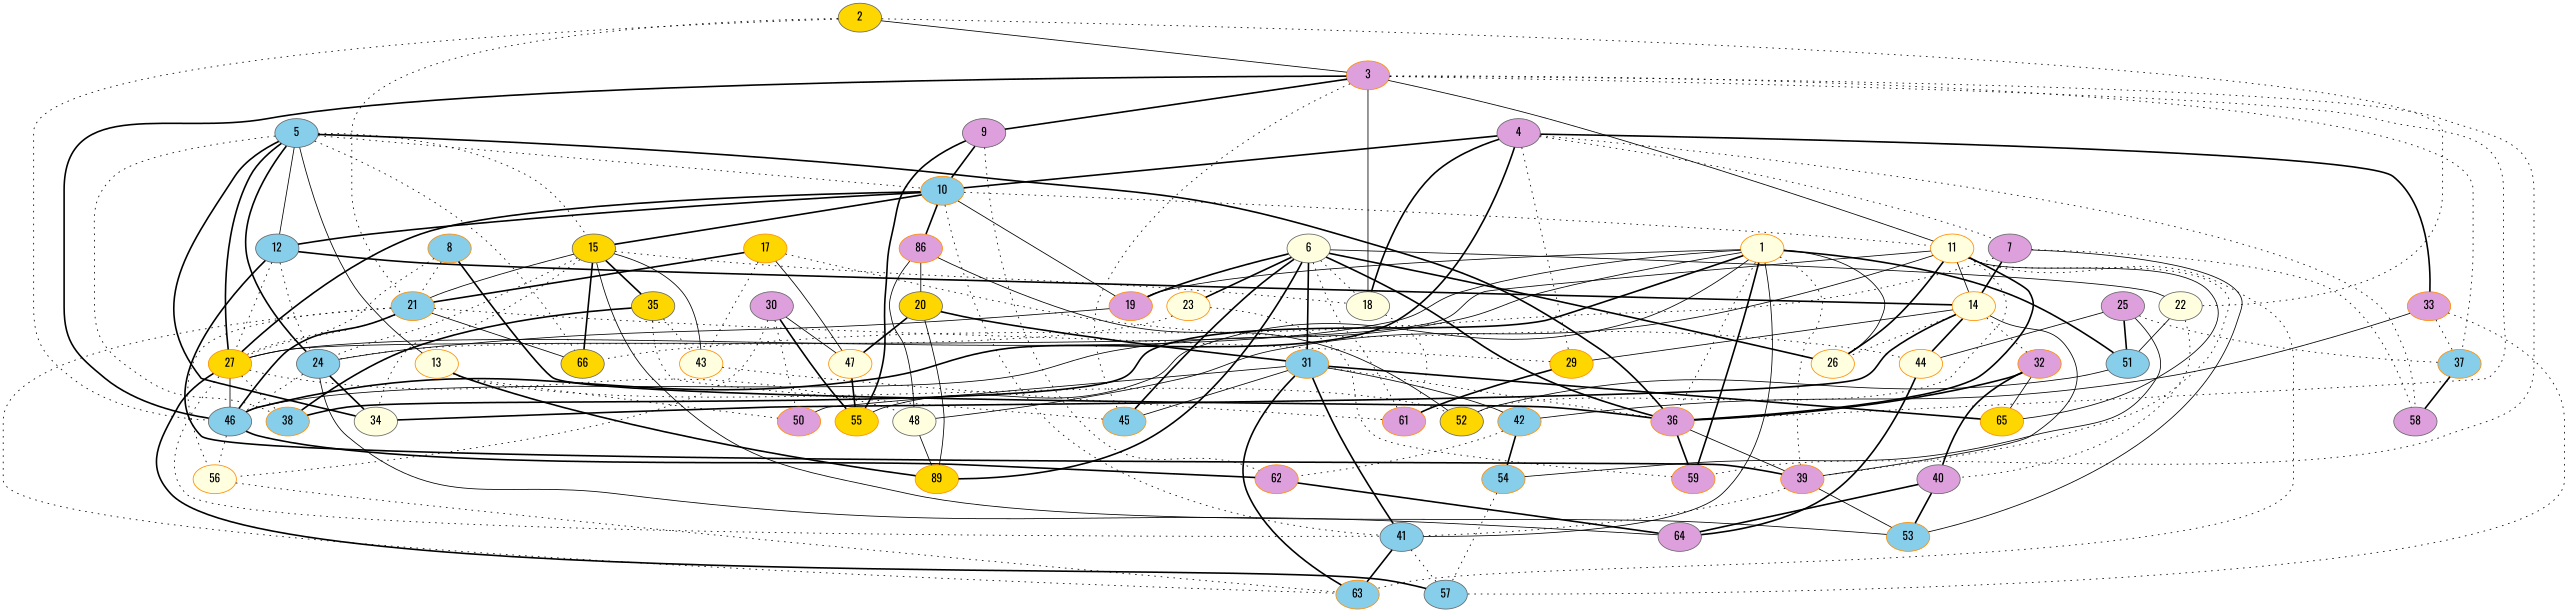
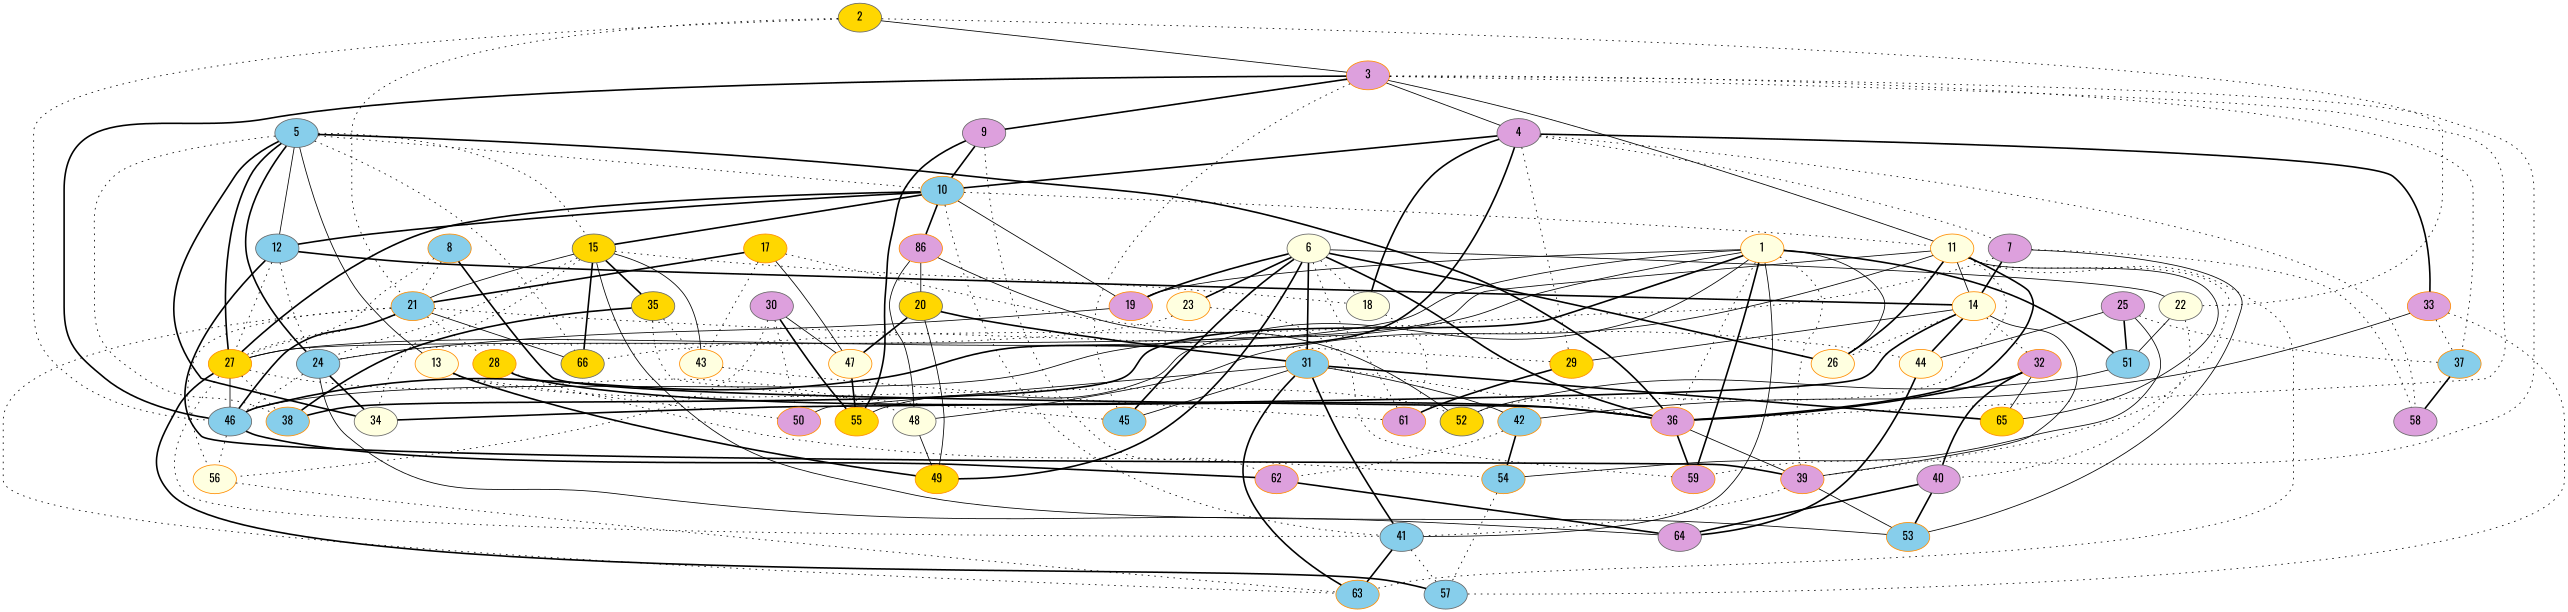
(1368, 191) -> (1443, 104)
none -> (494, 364)
(937, 479) -> (937, 479)
